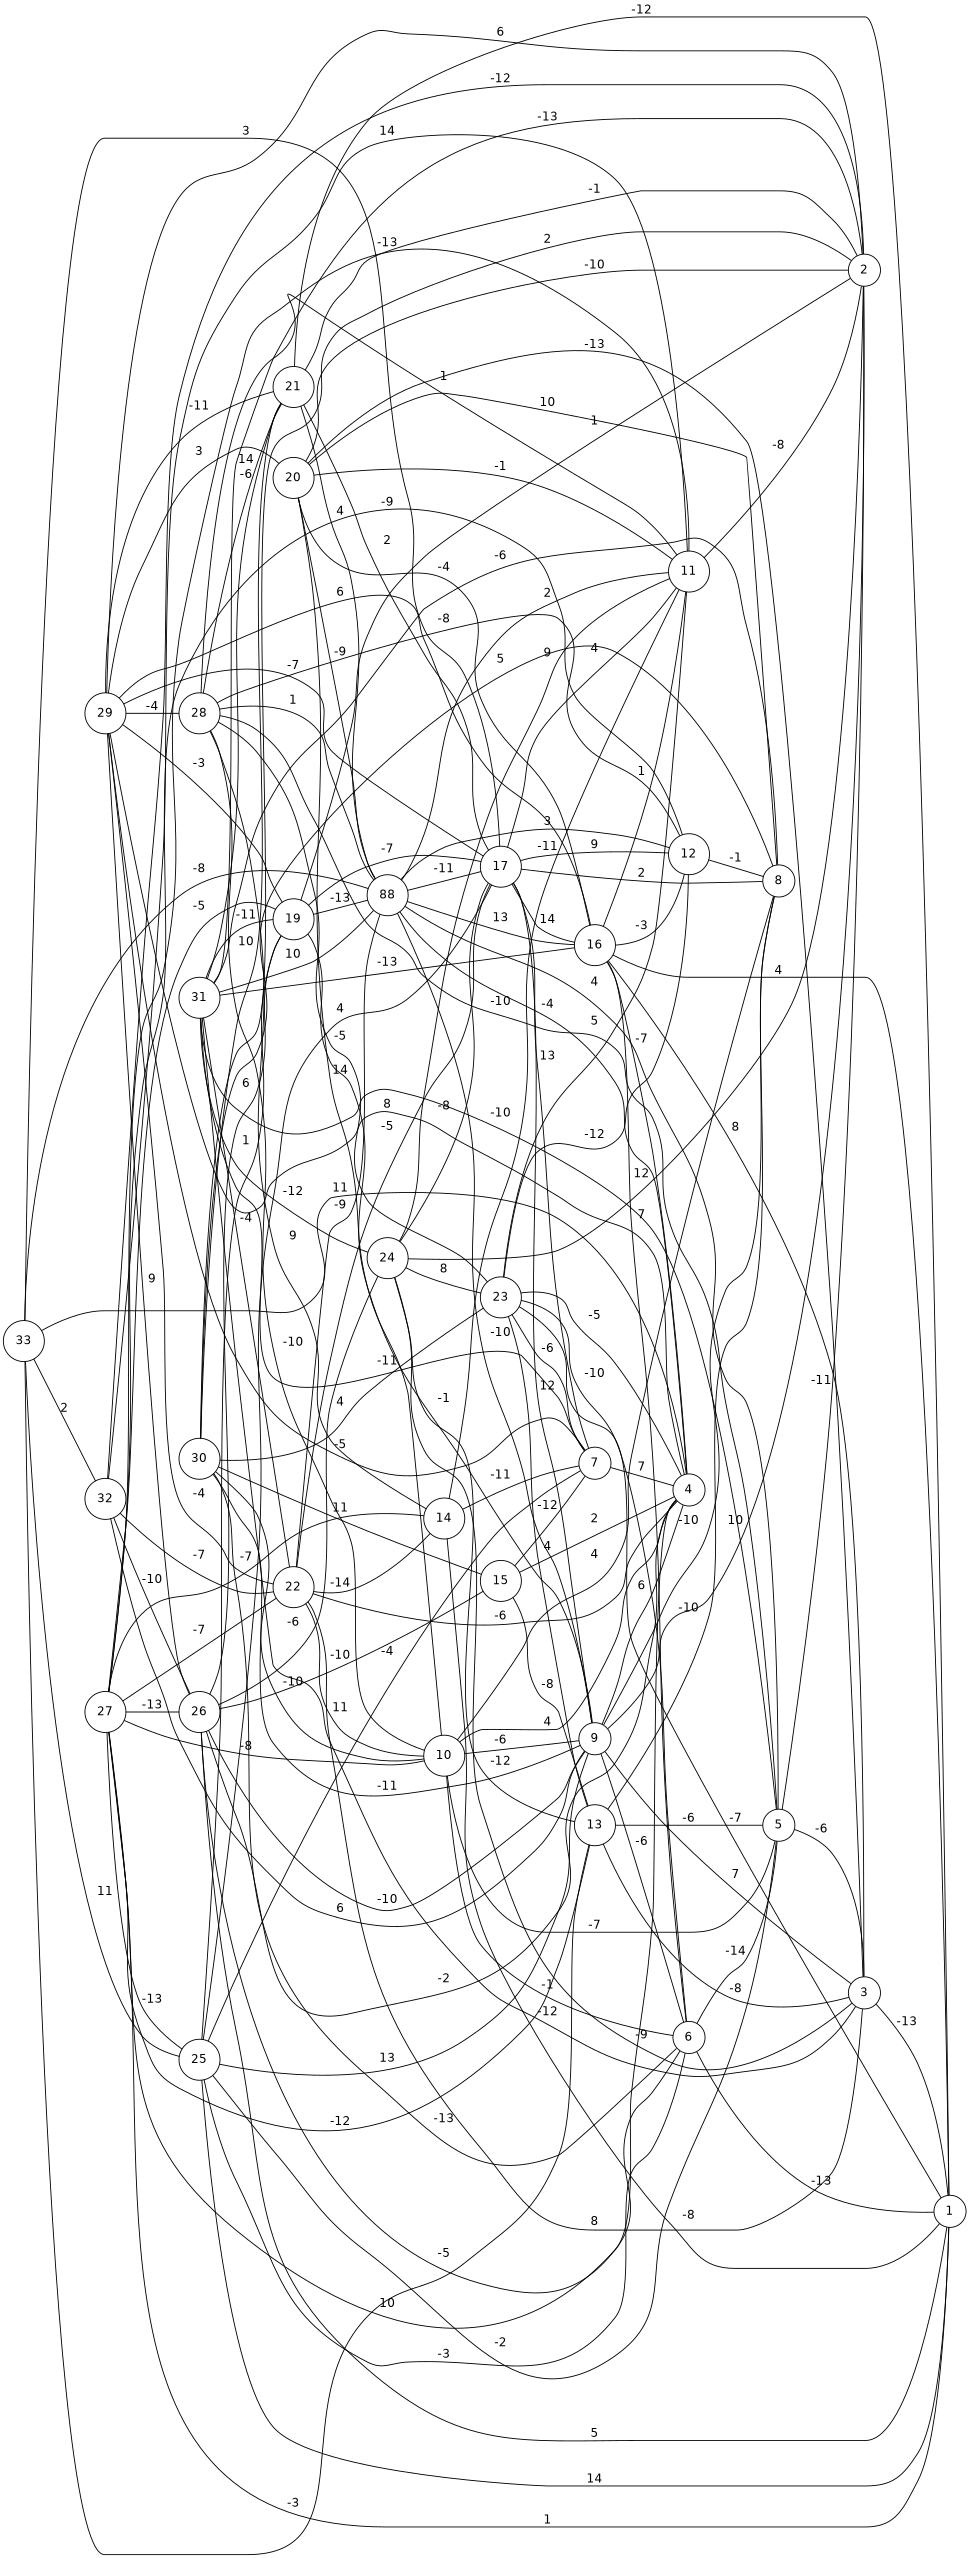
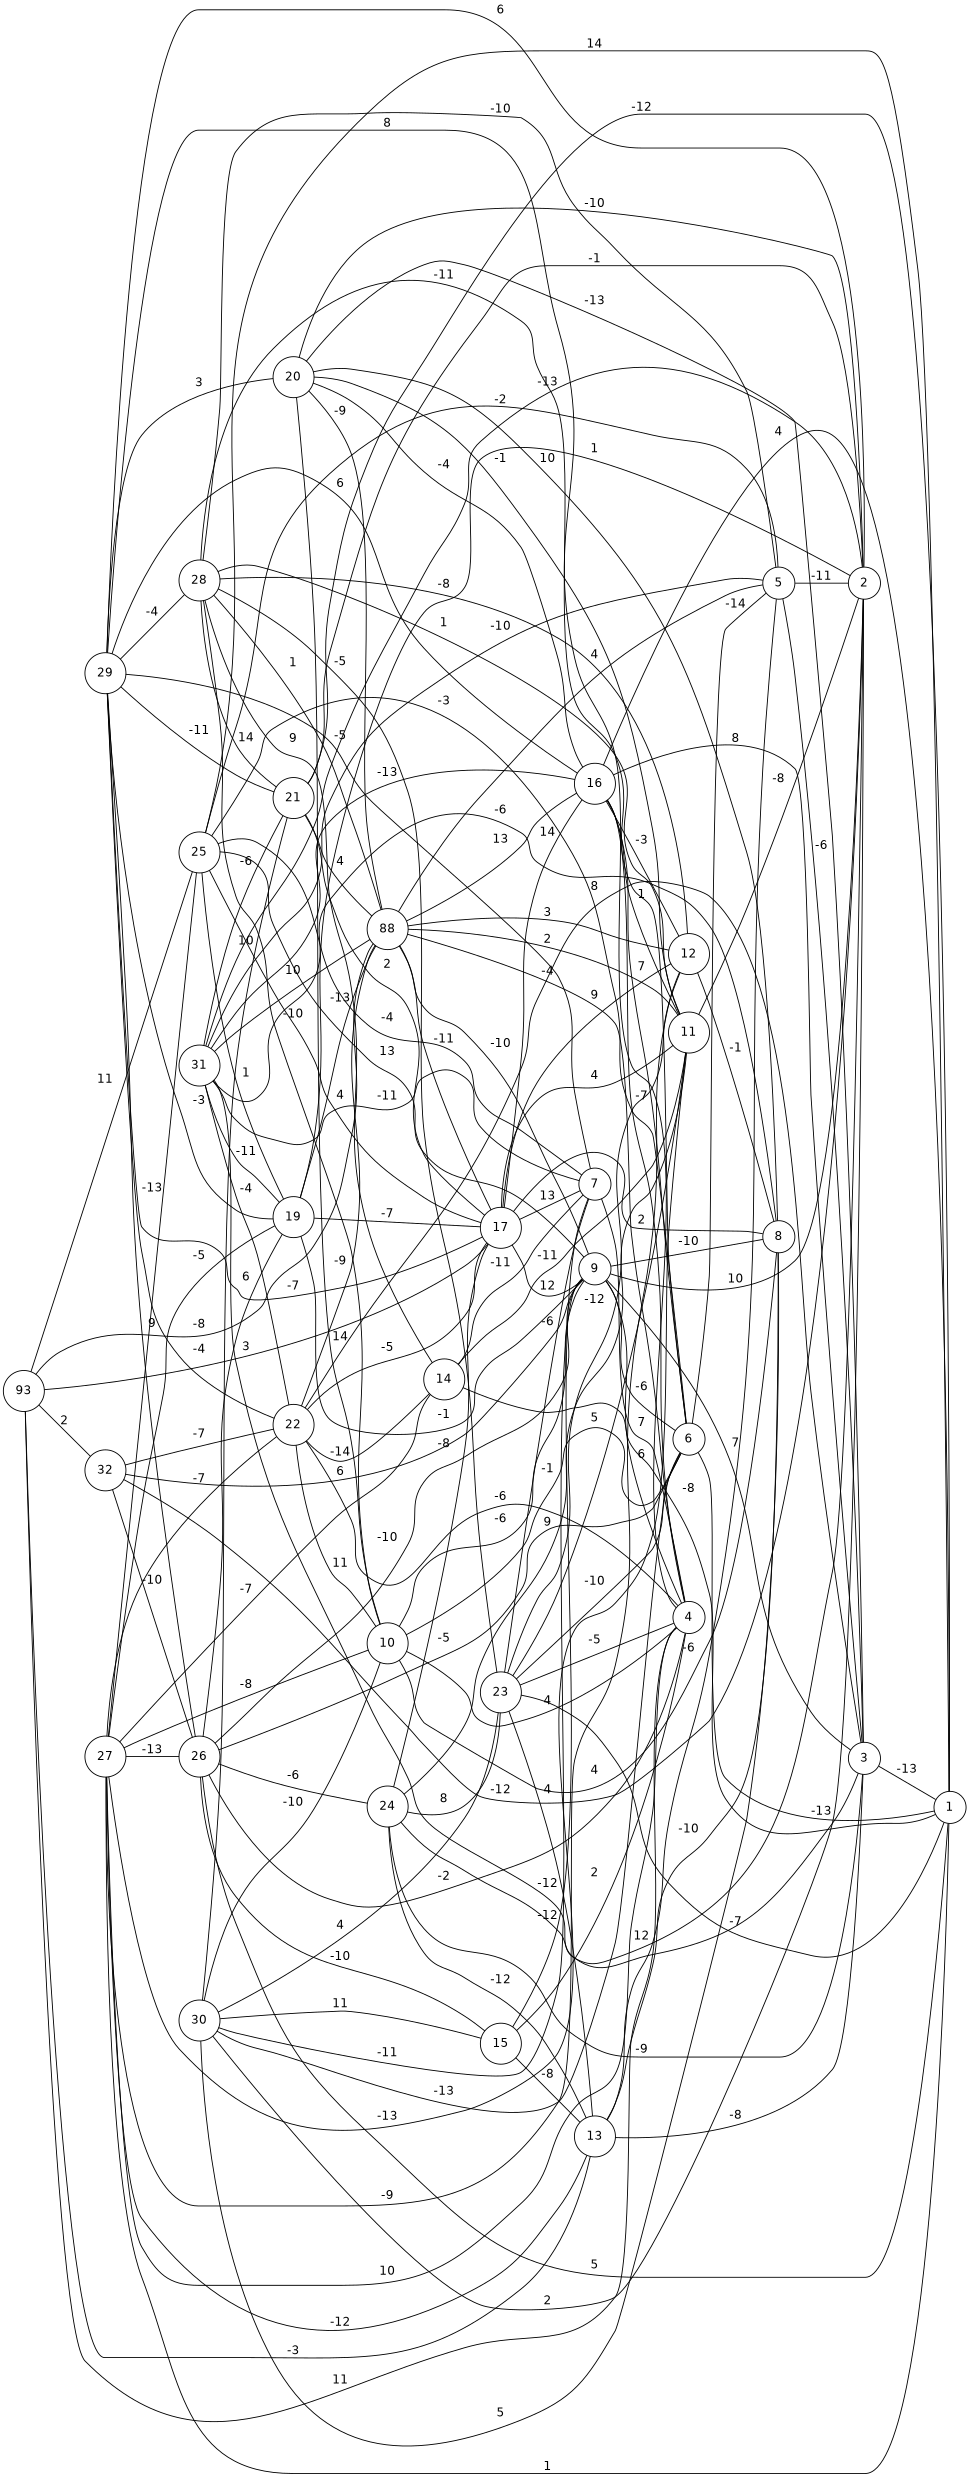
(176, 461) -> none
none -> (568, 669)
(238, 1168) -> none
(24, 1341) -> (24, 1391)
(586, 1932) -> none
